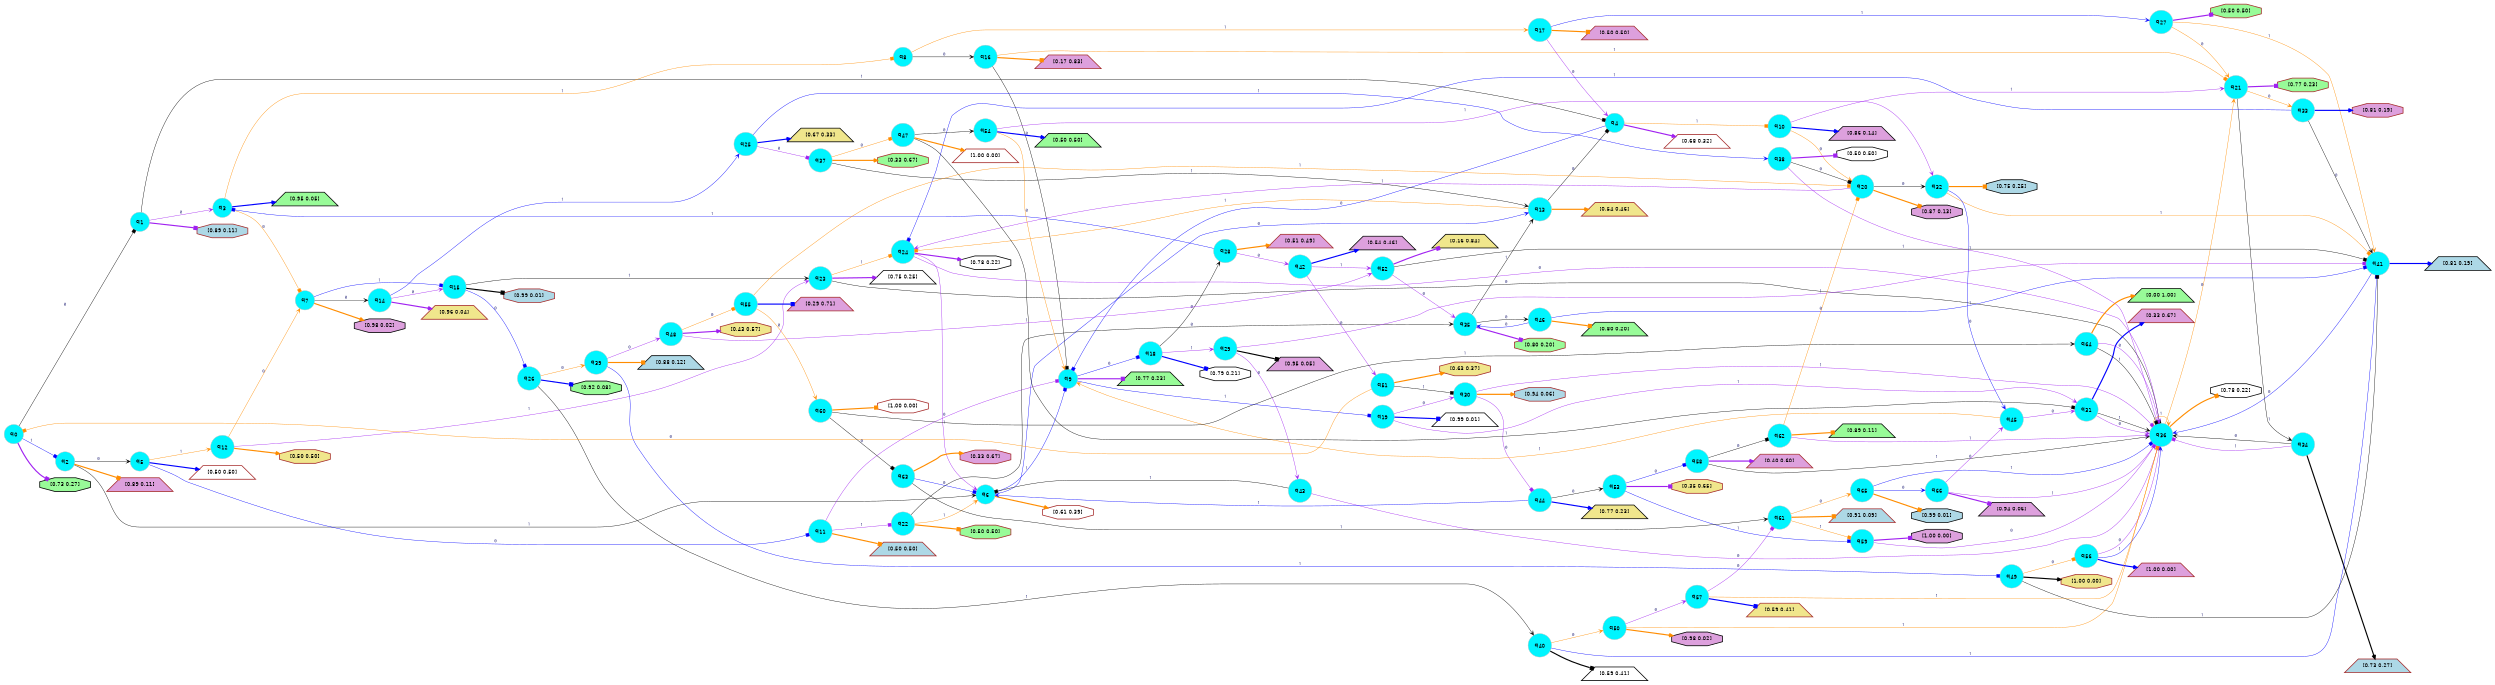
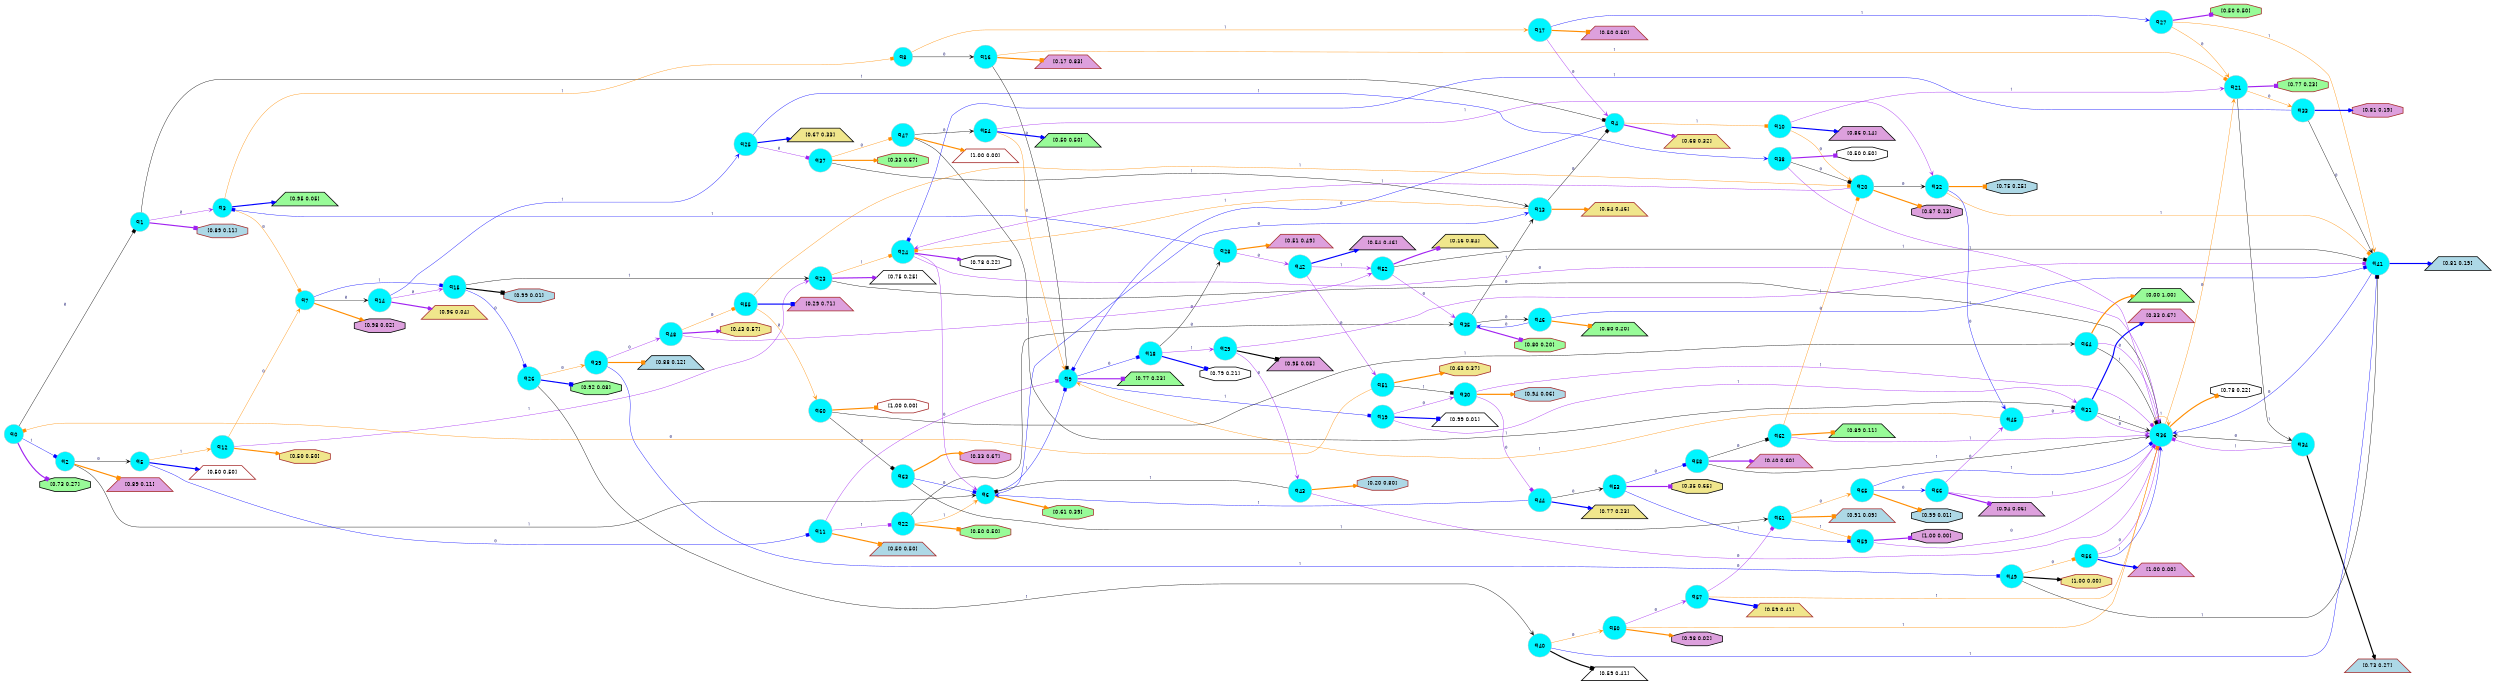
(1697, 141) -> (1697, 141)
none -> (1383, 483)
(1697, 486) -> (1697, 486)
(1068, 512) -> (1068, 512)
